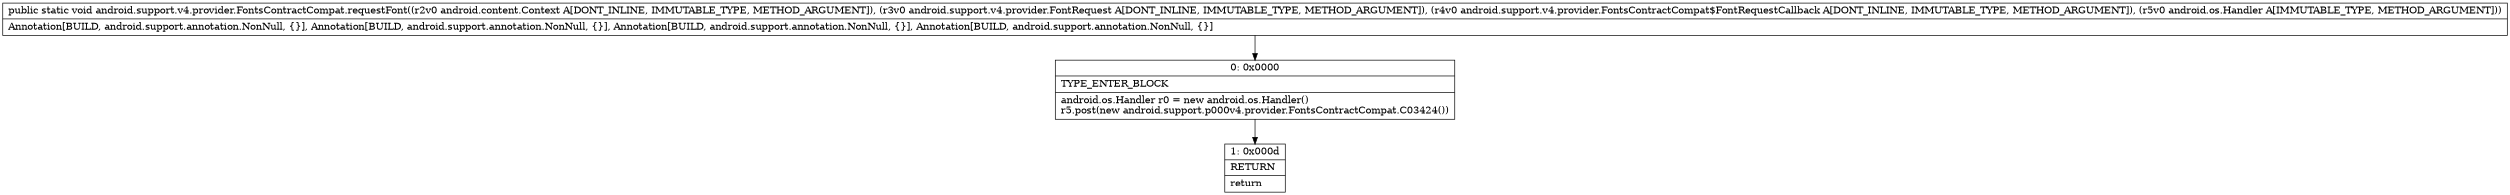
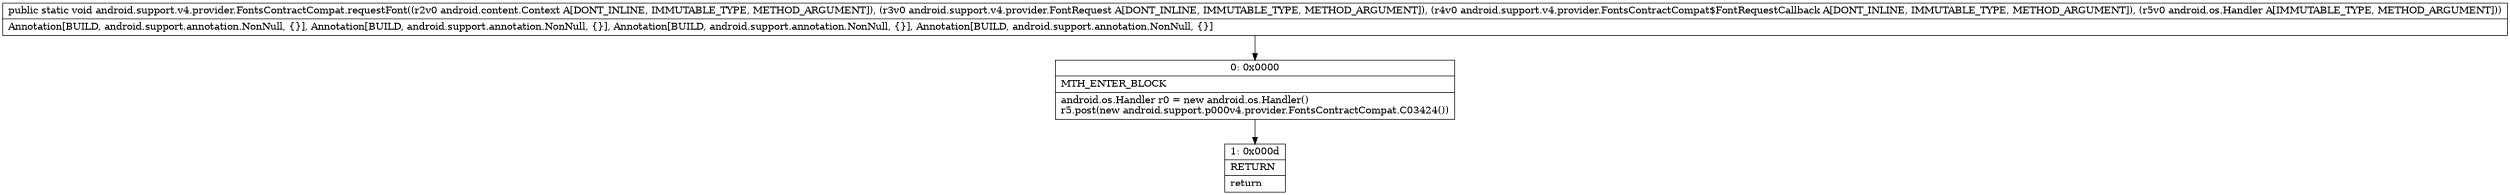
(1115, 84) -> (1114, 84)
